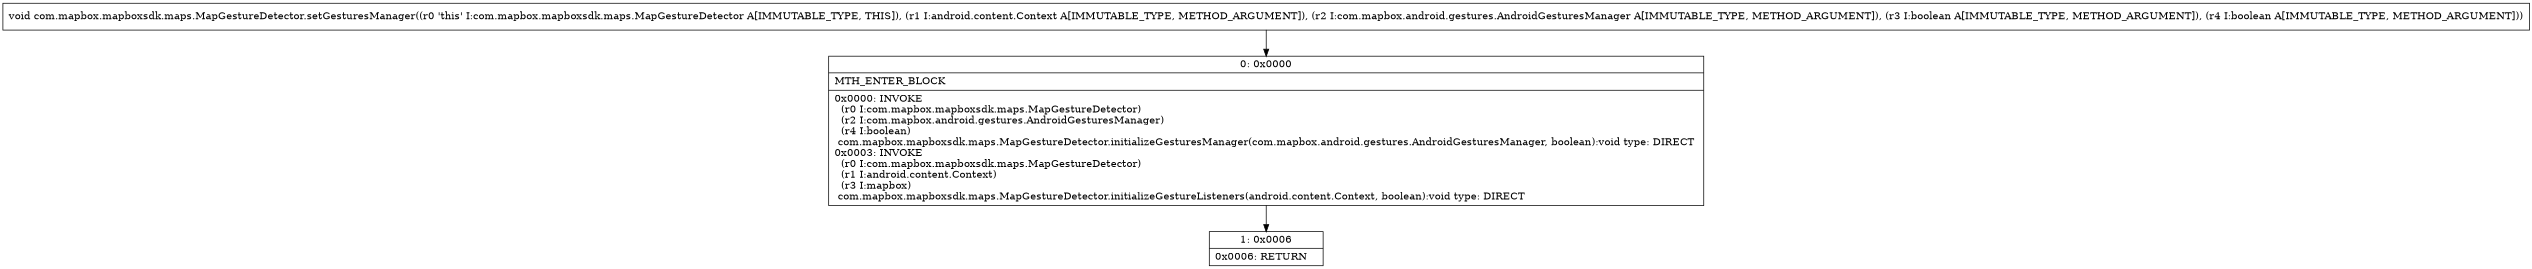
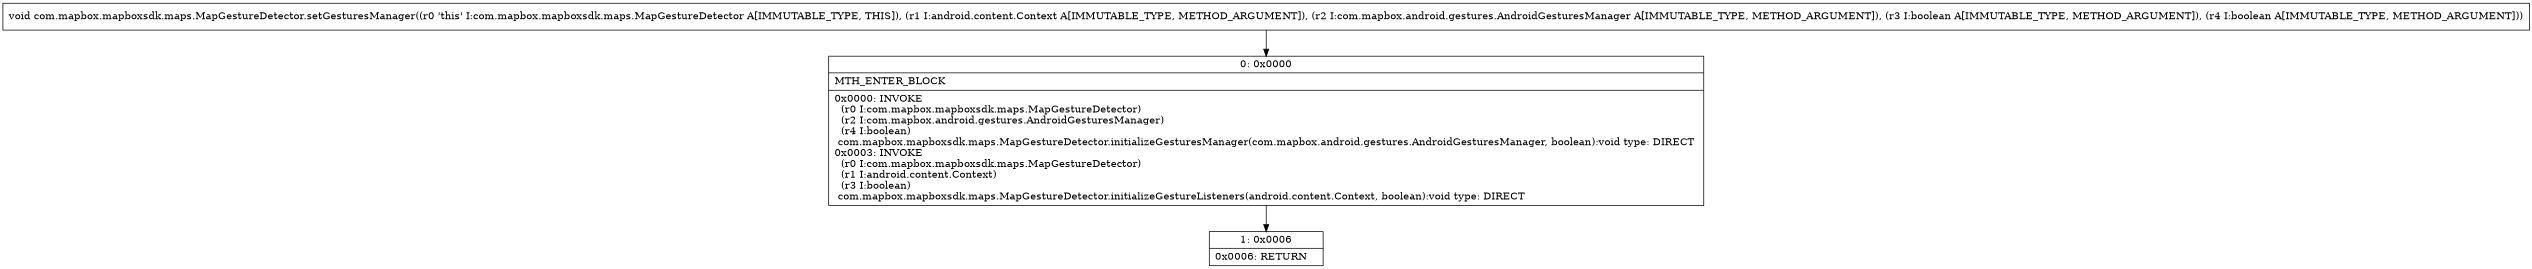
(873, 186) -> (873, 186)
